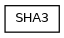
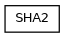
(32, 19) -> (32, 19)
